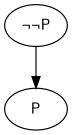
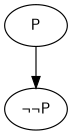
(36, 62) -> (36, 62)
